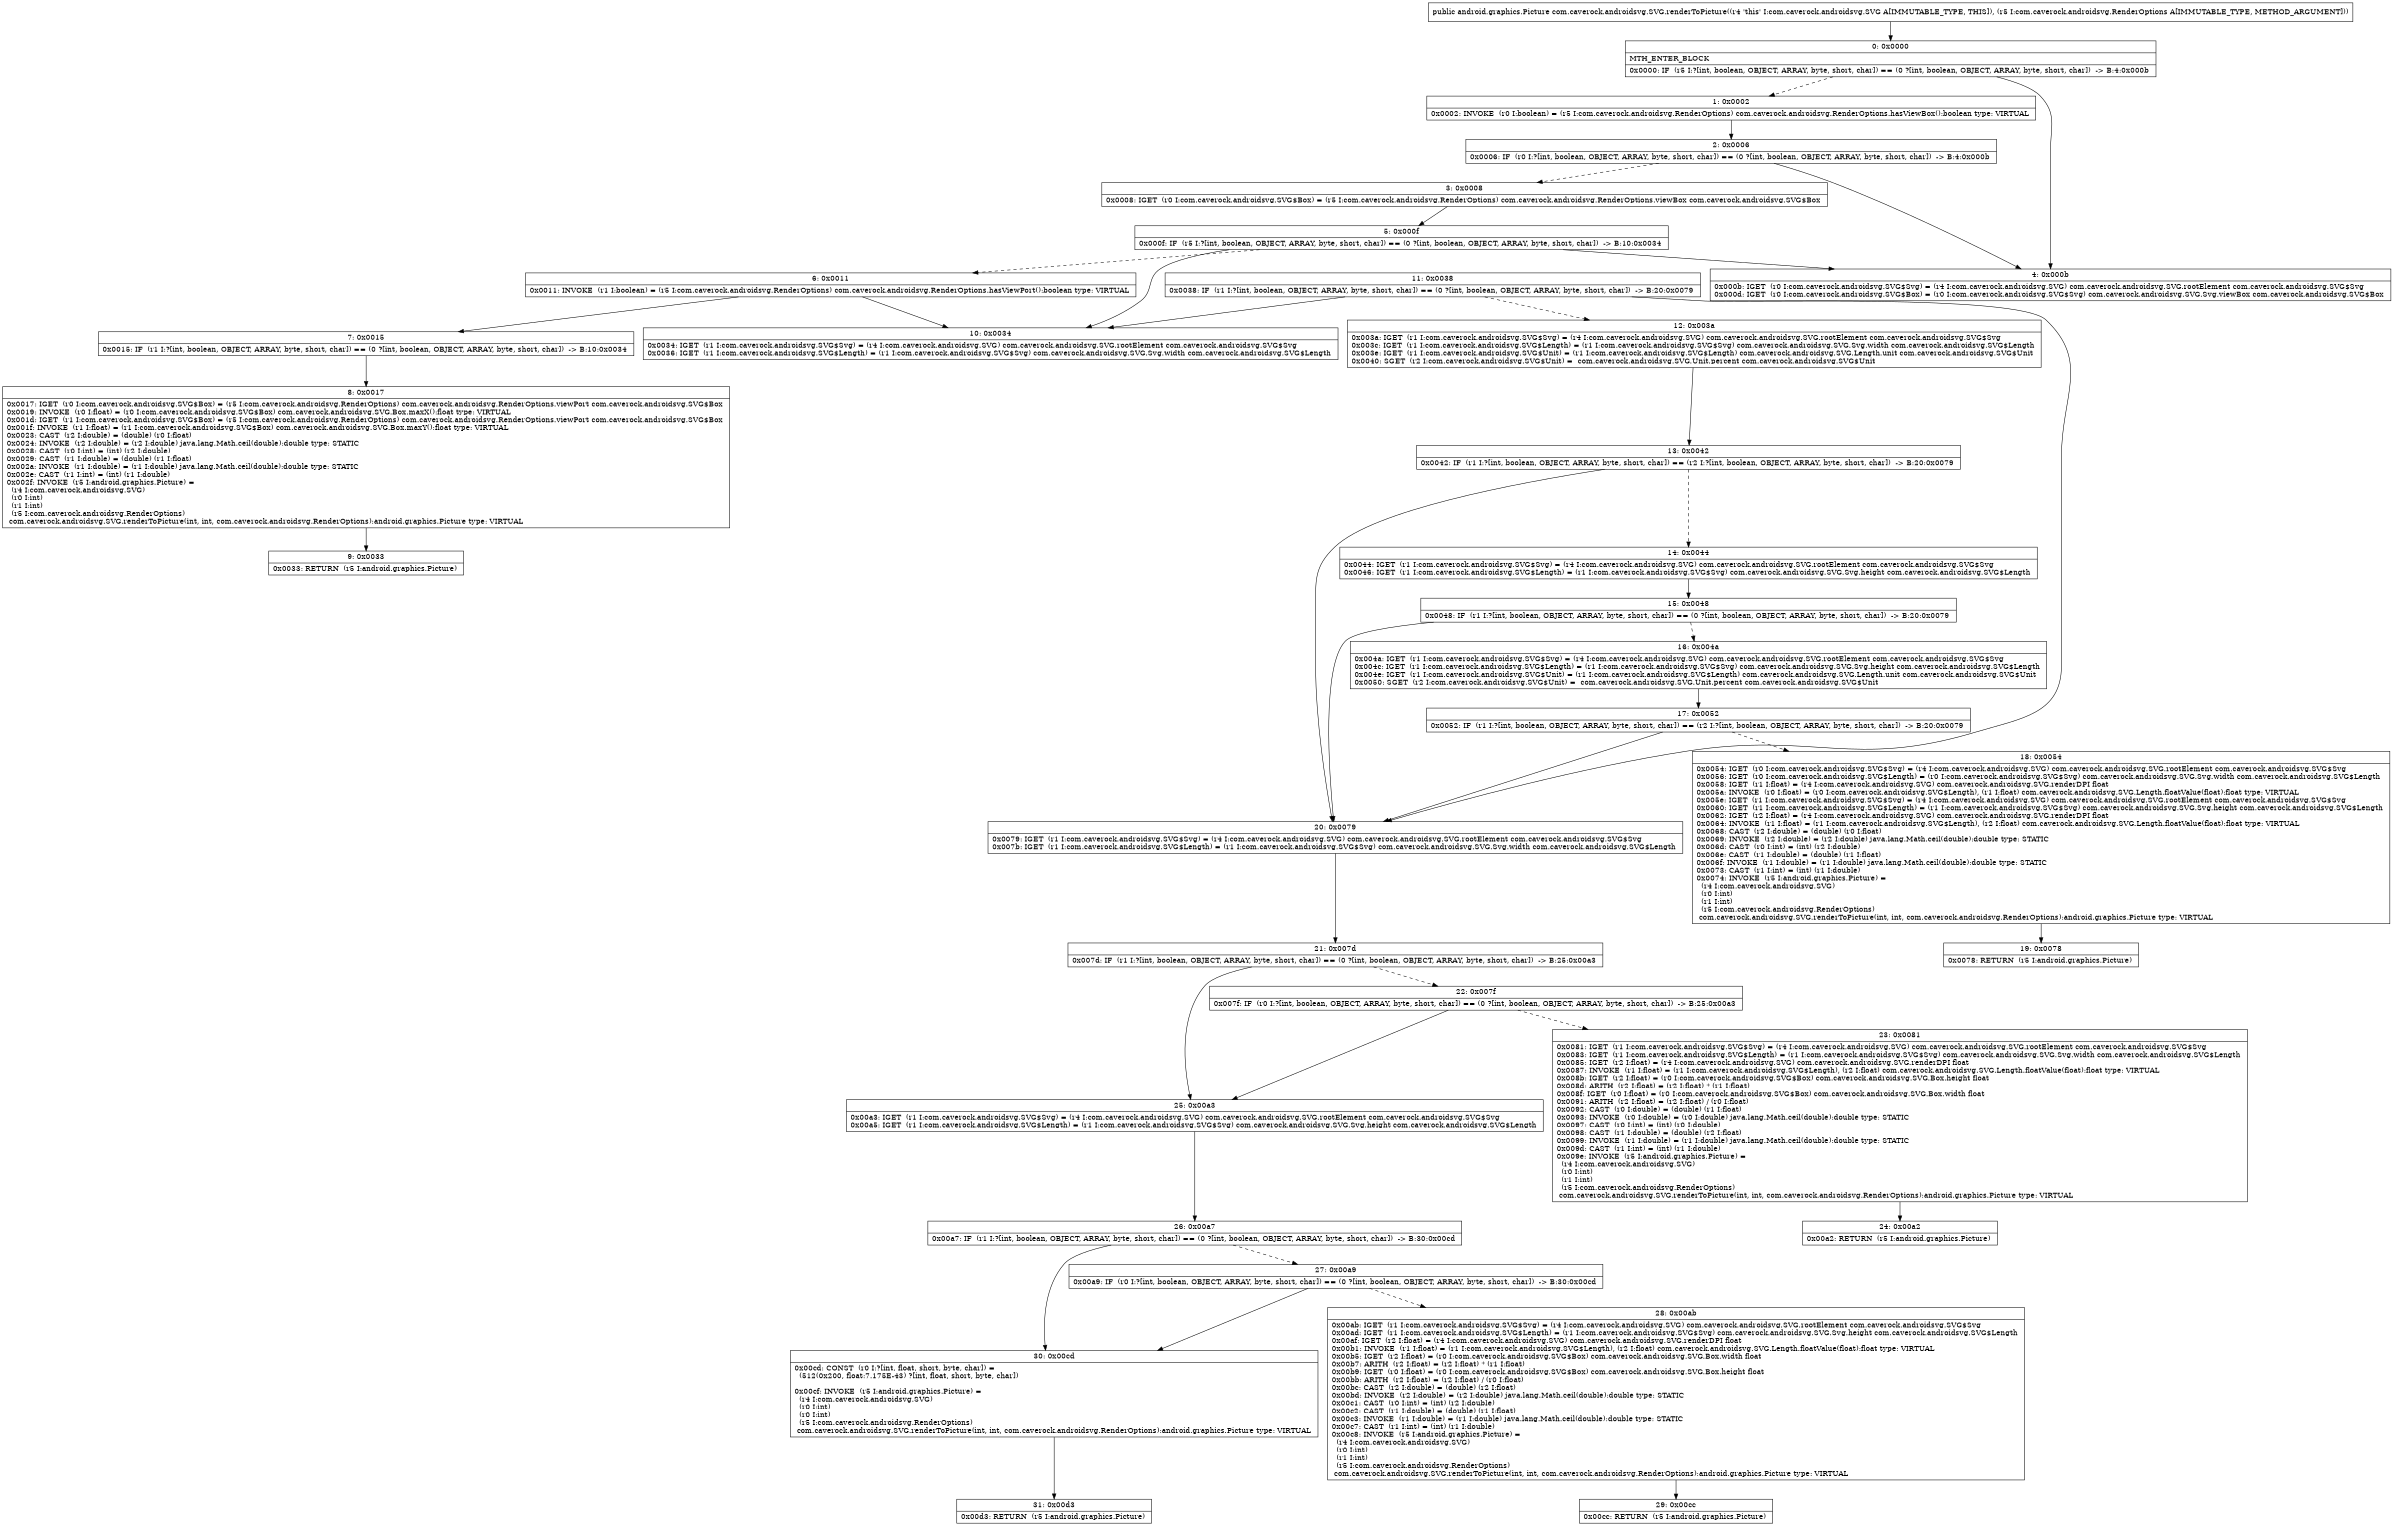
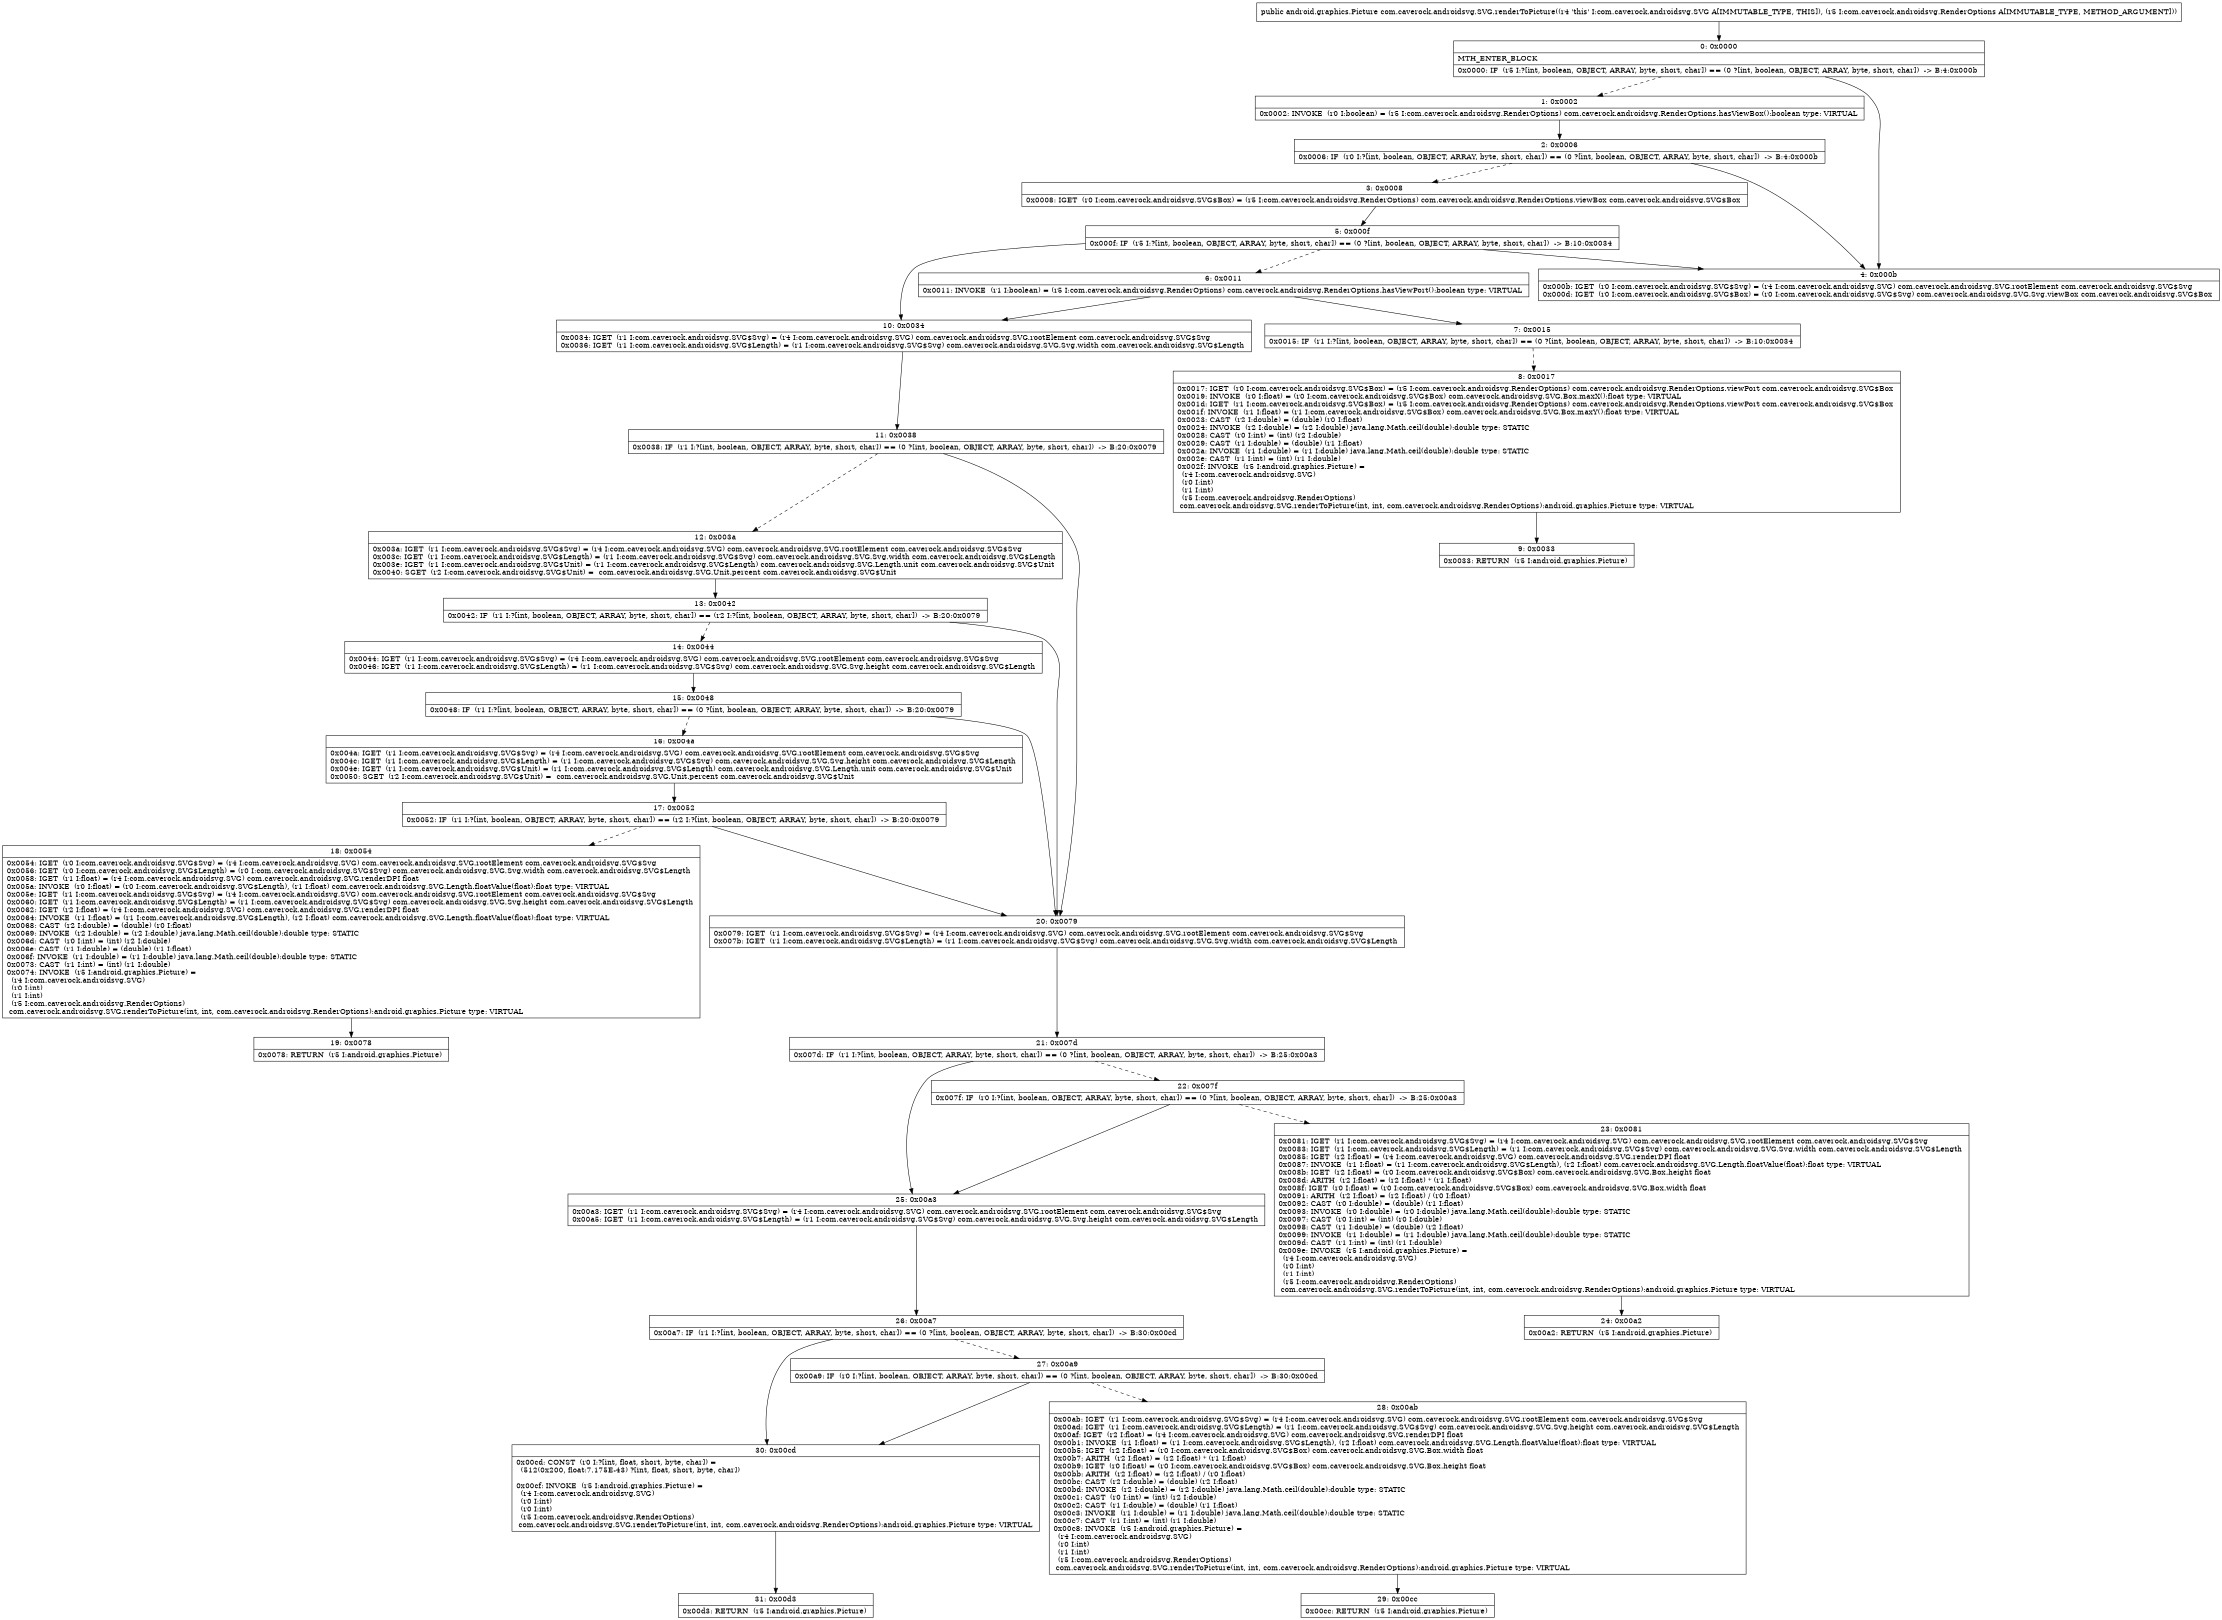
(1229, 312) -> (900, 388)
(366, 369) -> (1533, 357)
